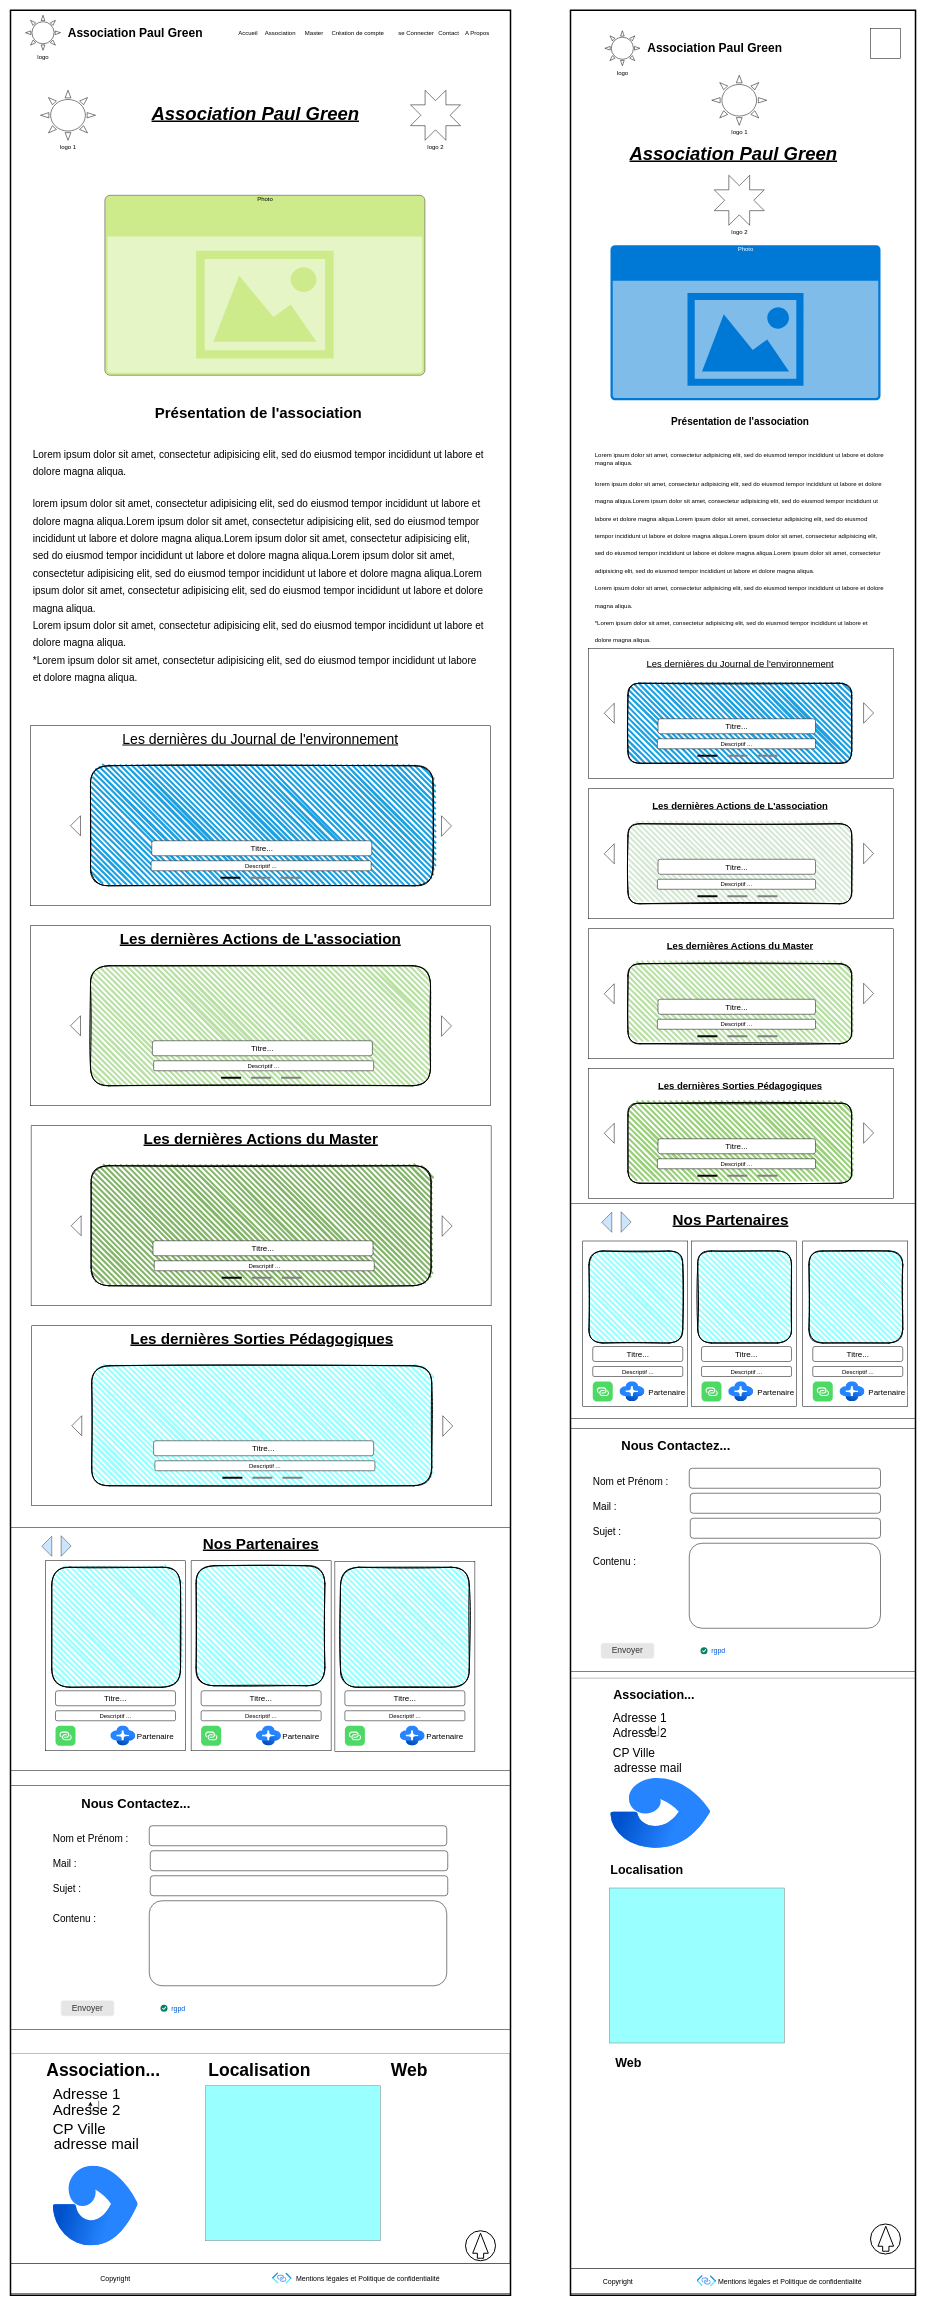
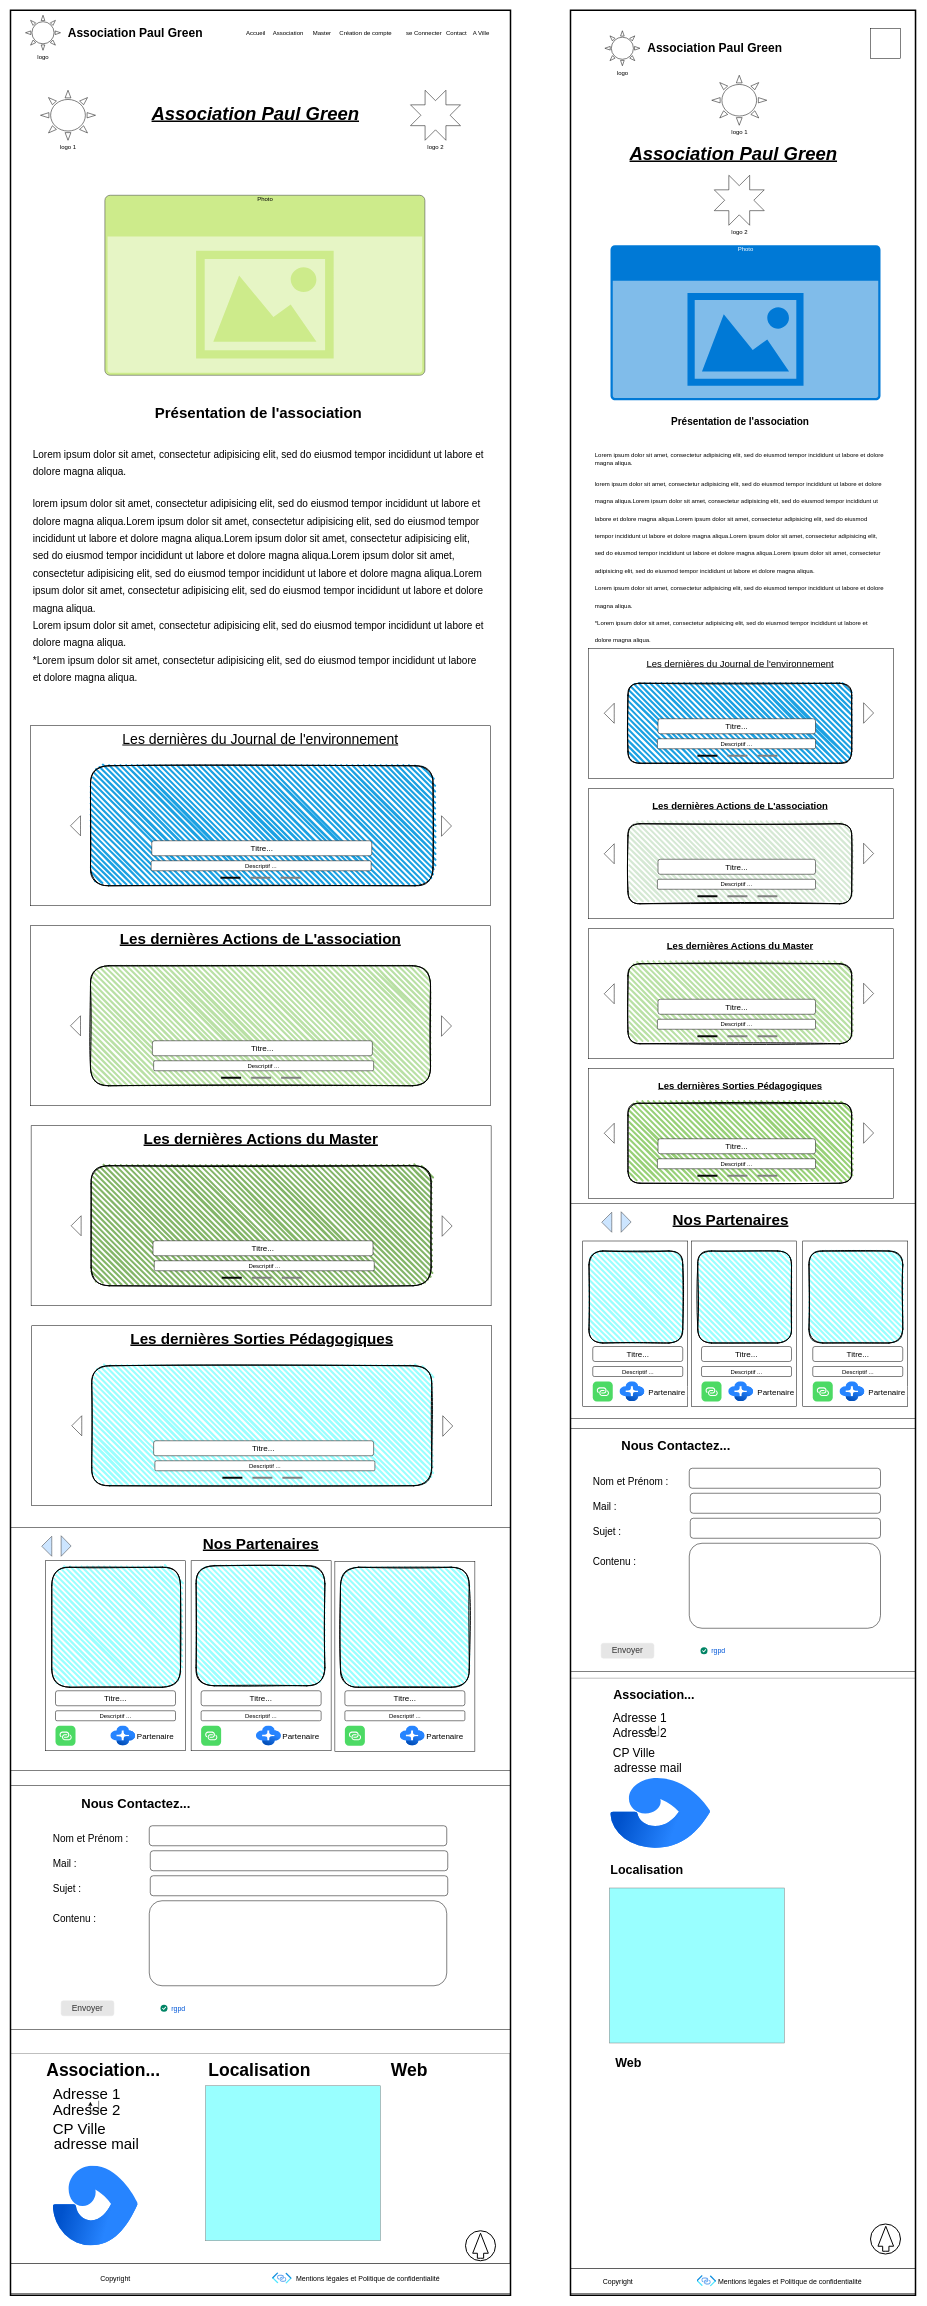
(368, 33) -> (372, 33)
